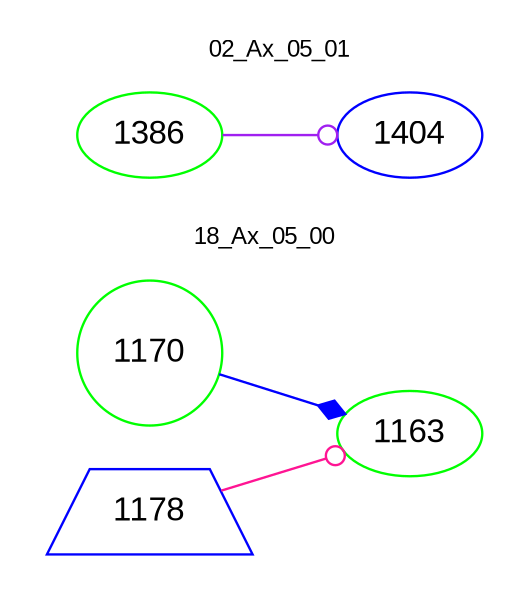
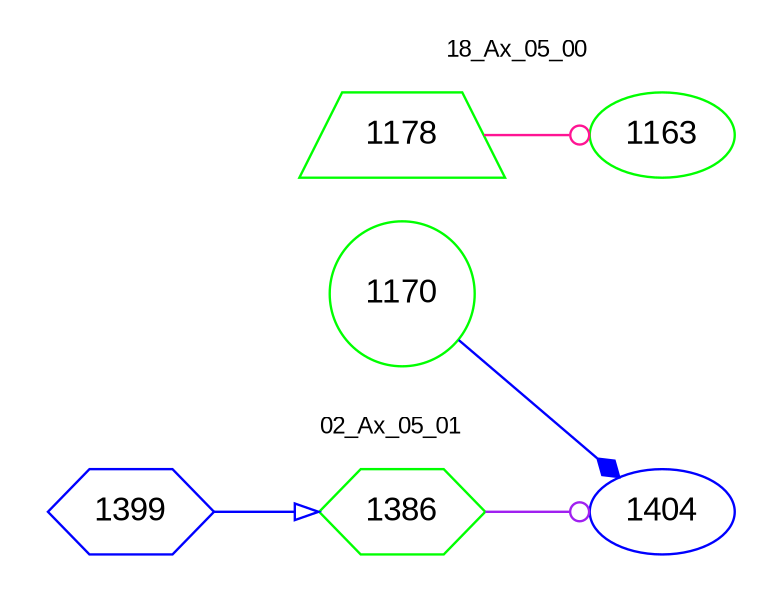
(150, 135) -> (402, 512)
(269, 390) -> (552, 420)
none -> (131, 512)
(150, 512) -> (402, 135)
